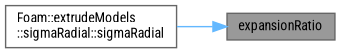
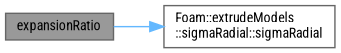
(195, 27) -> (132, 27)
